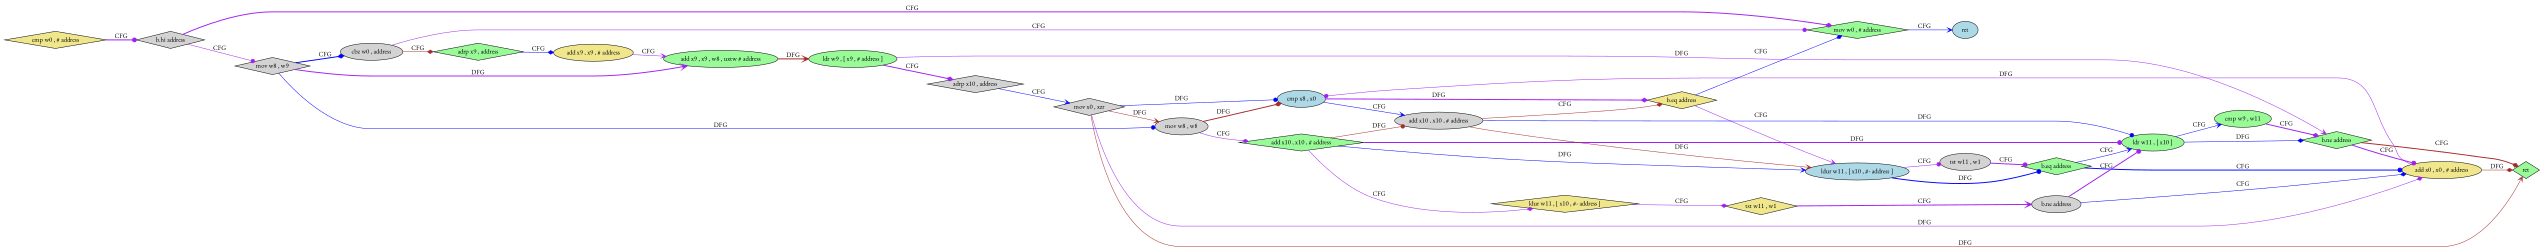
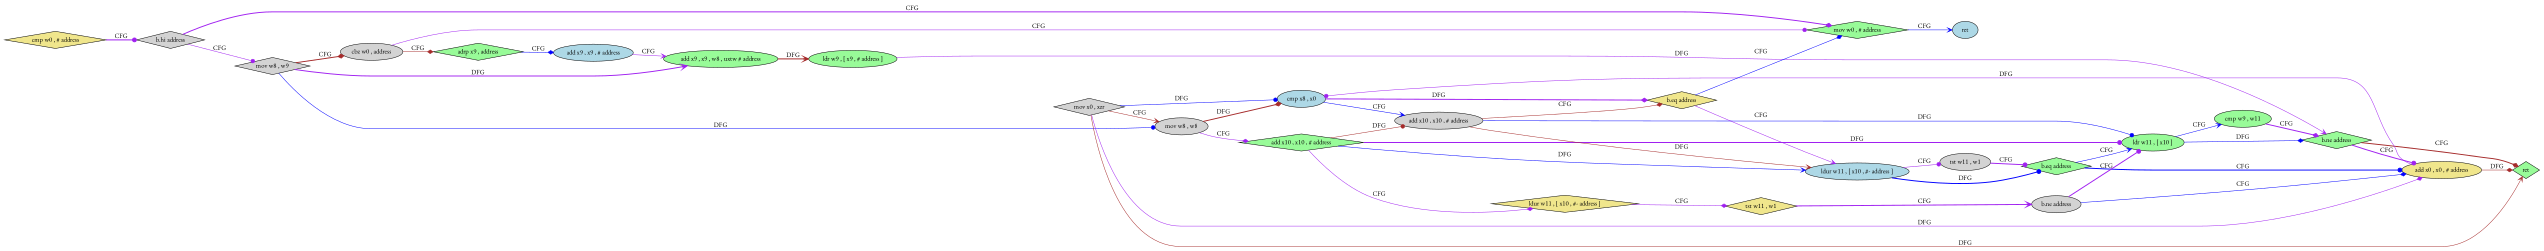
(593, 53) -> (593, 53)
(317, 60) -> (317, 60)
(975, 84) -> none
(1140, 113) -> (1140, 113)
